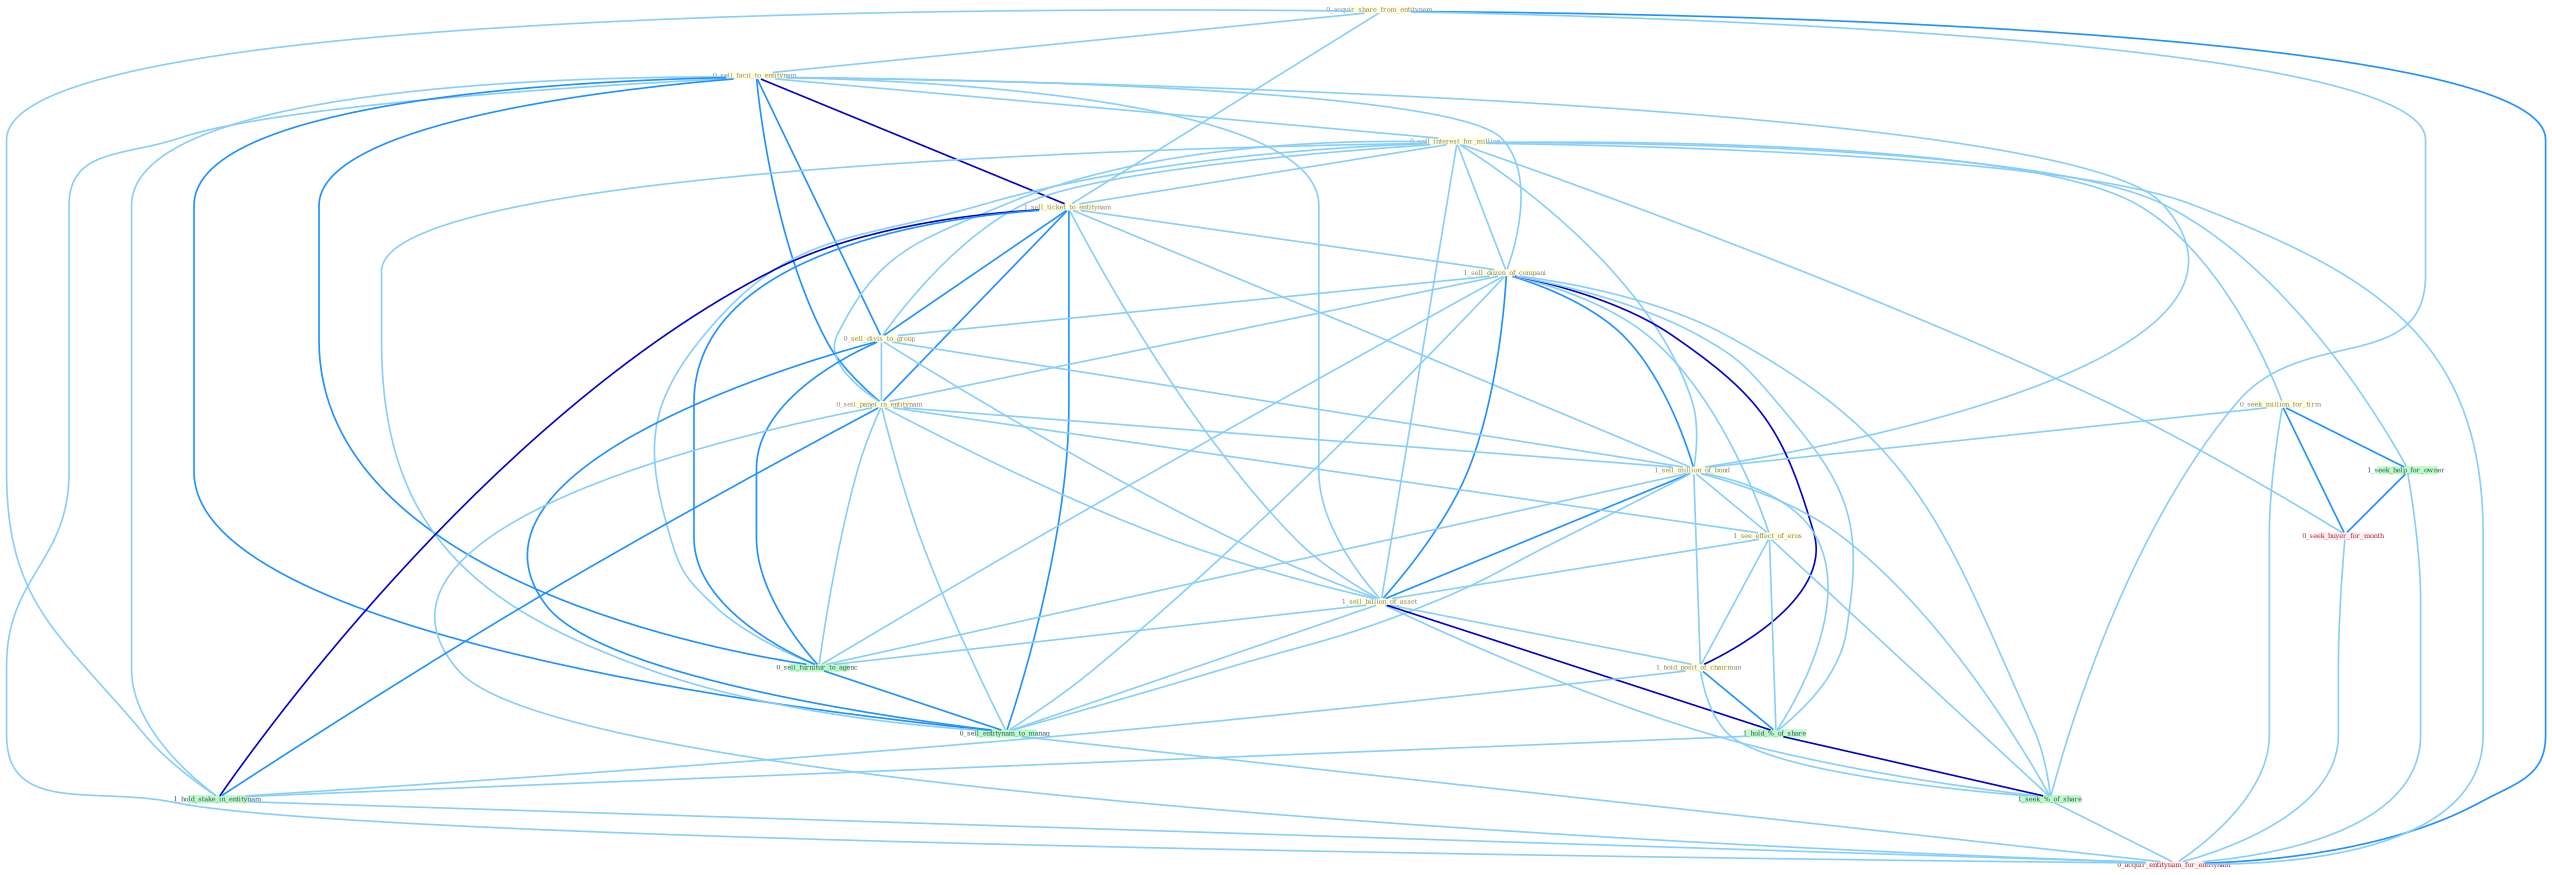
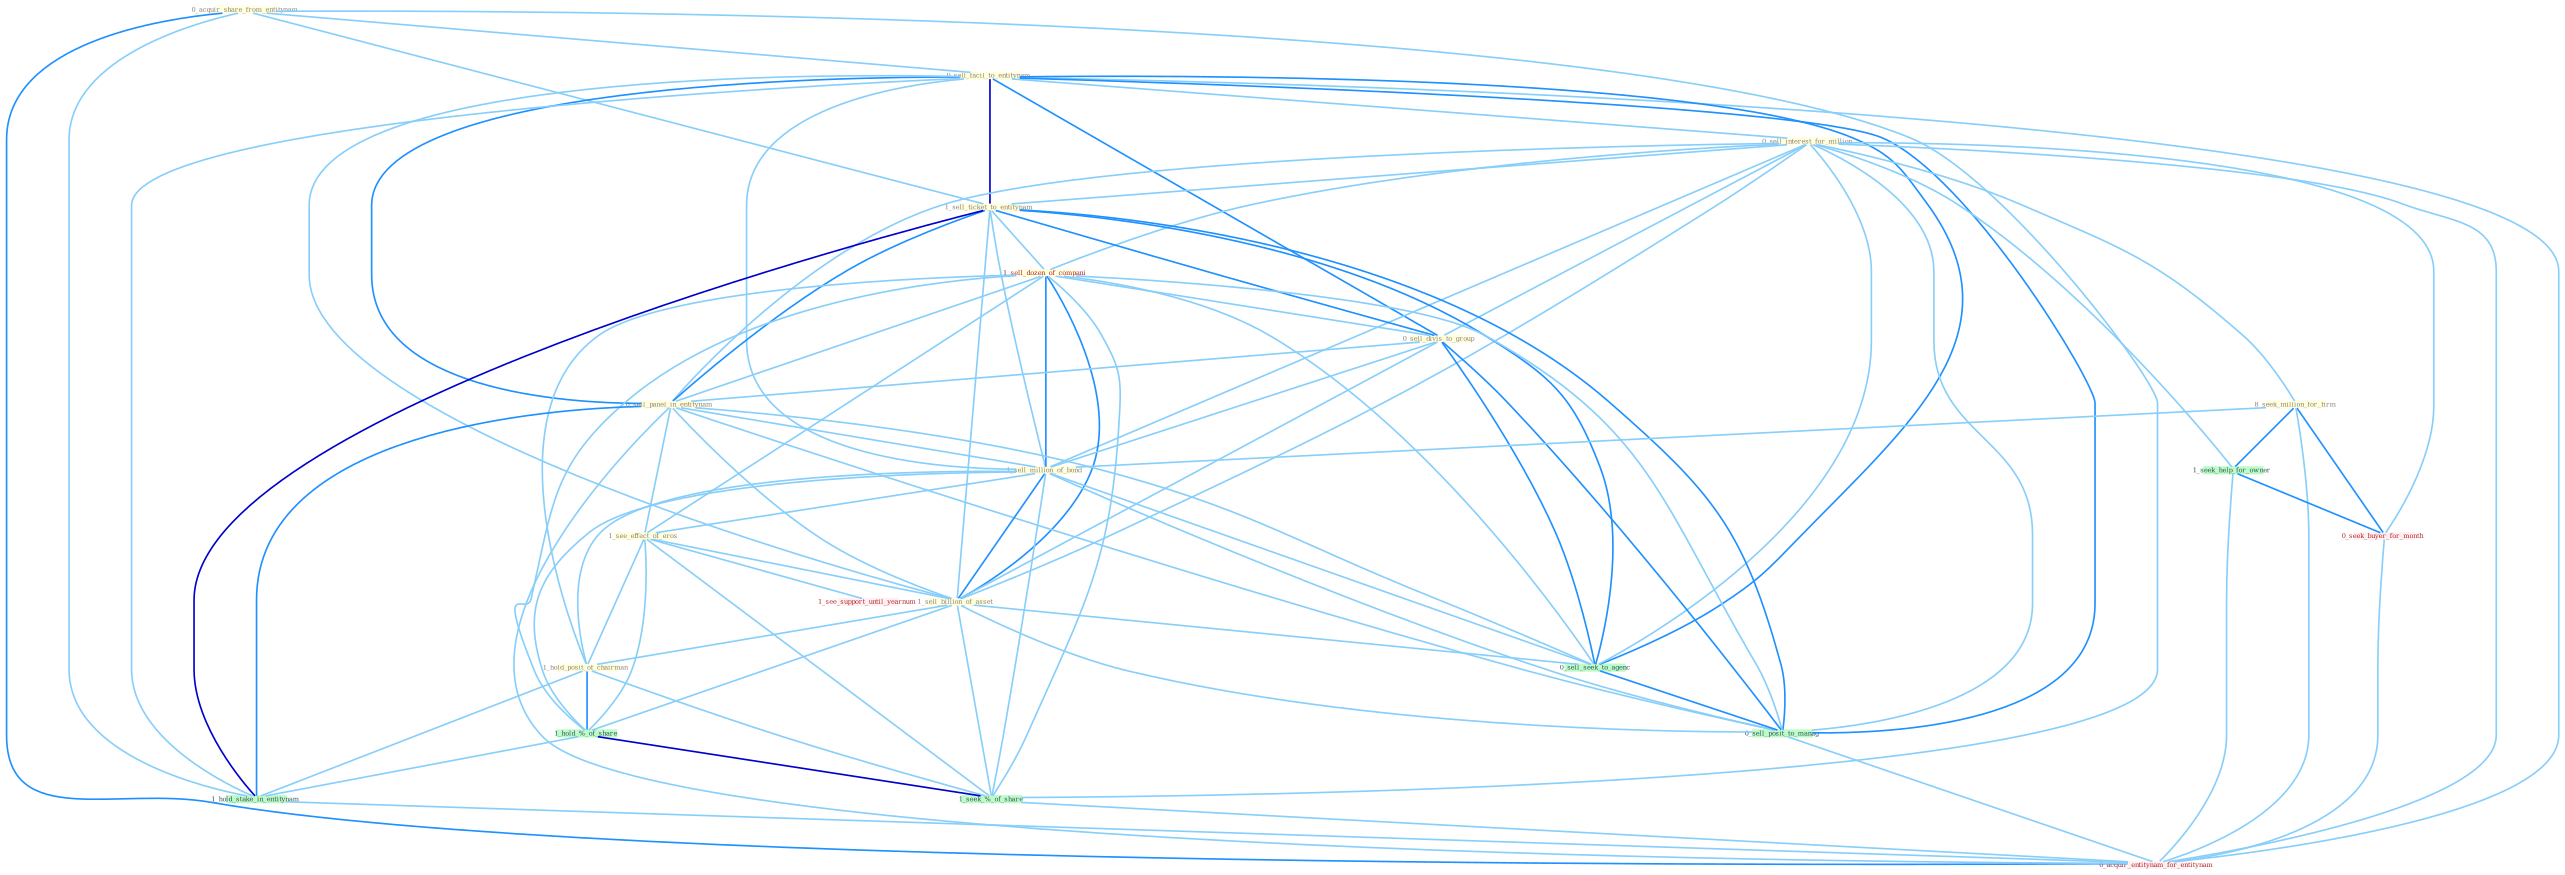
(1386, 107) -> none
(1506, 273) -> (1046, 273)
(2282, 405) -> (2296, 405)
(1769, 425) -> (584, 351)
none -> (868, 602)
(819, 668) -> (1595, 668)
(1579, 668) -> (772, 668)
(1006, 733) -> (1783, 733)
